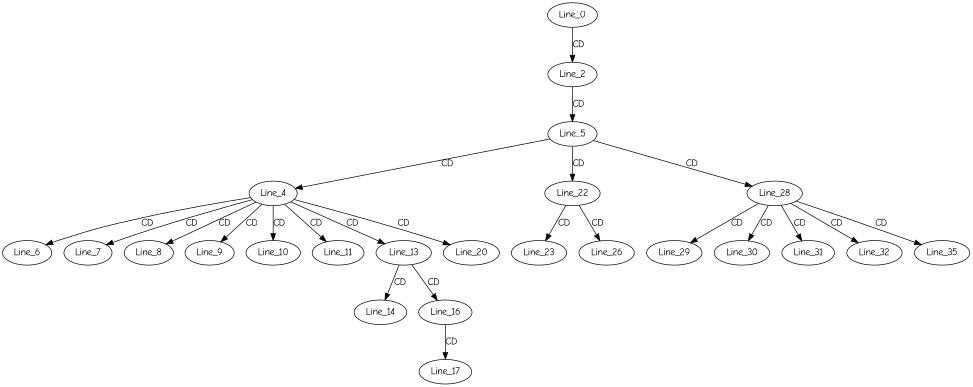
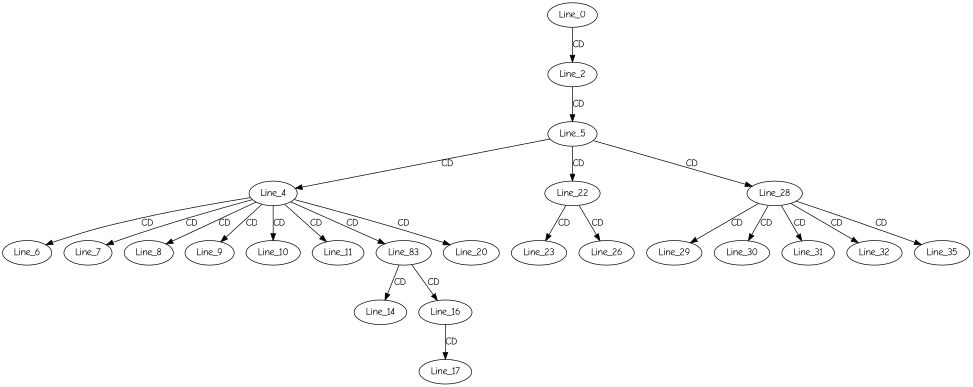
(404, 253) -> (404, 253)
